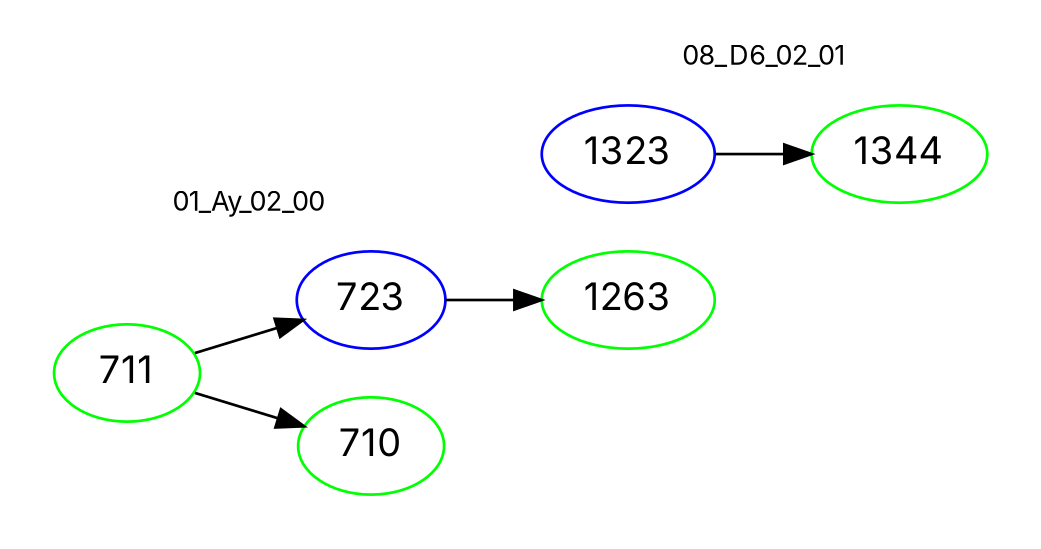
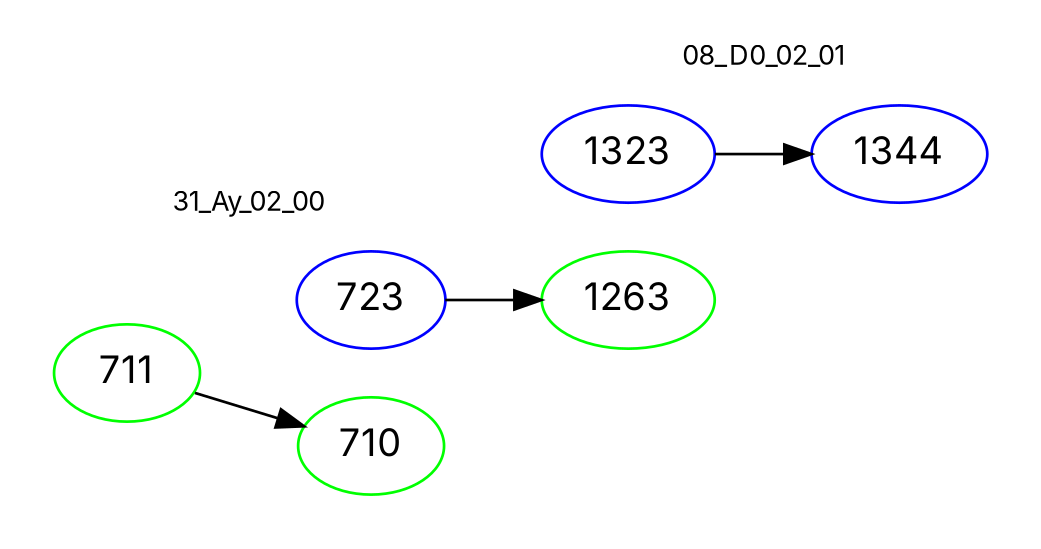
(765, 58) -> (765, 58)
(899, 154) -> (899, 154)
(249, 204) -> (249, 204)
(236, 341) -> none
